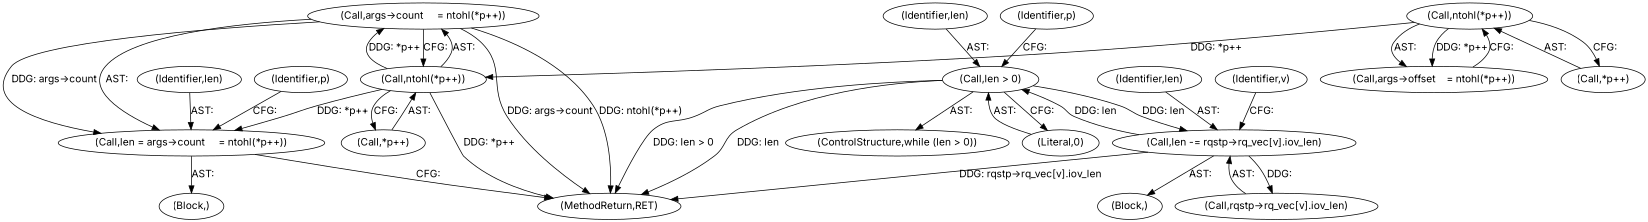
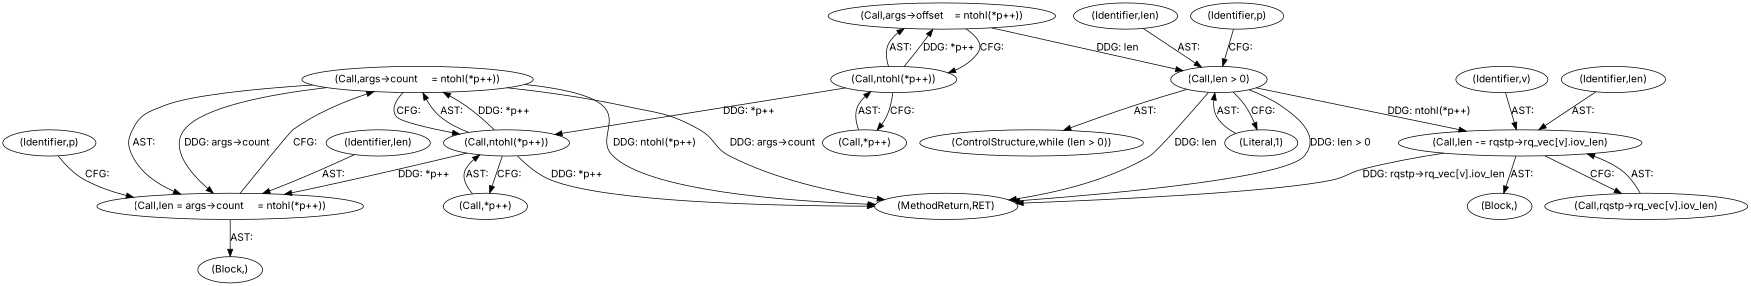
(1163, 111) -> (1429, 111)
(1263, 111) -> (1524, 111)
(1081, 119) -> (1084, 48)
(1061, 143) -> (1261, 143)
(1281, 175) -> (1604, 175)
(399, 178) -> (293, 130)
